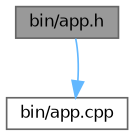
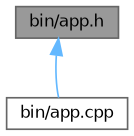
(78, 60) -> (56, 77)
